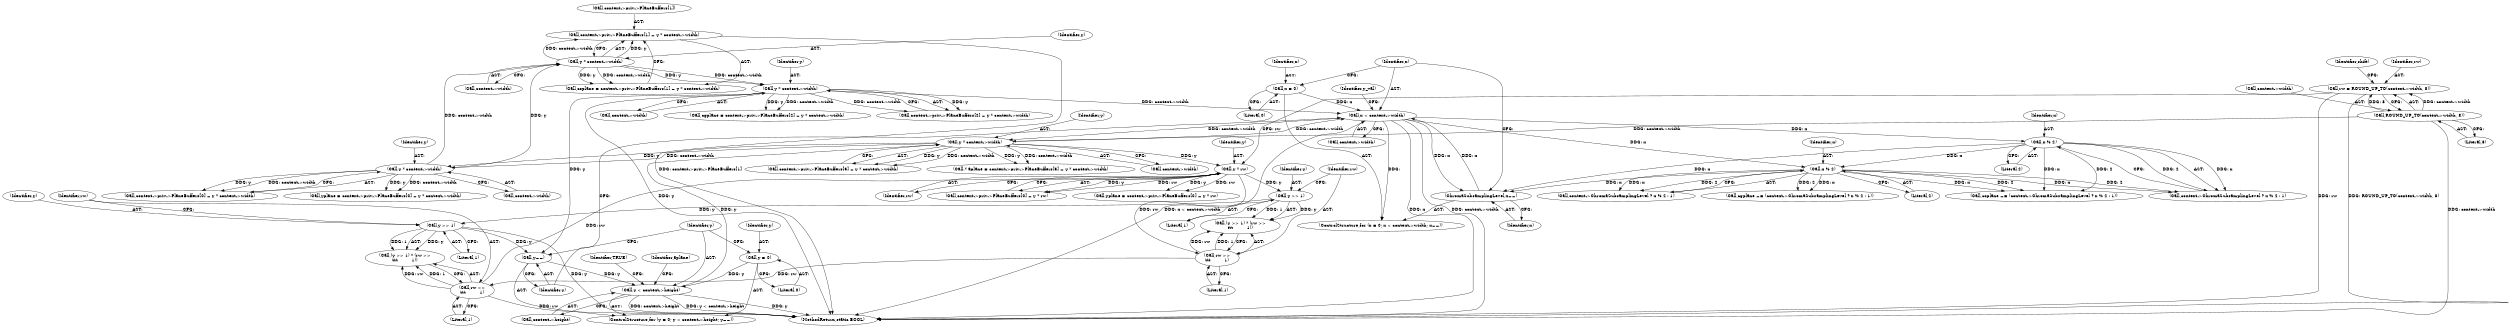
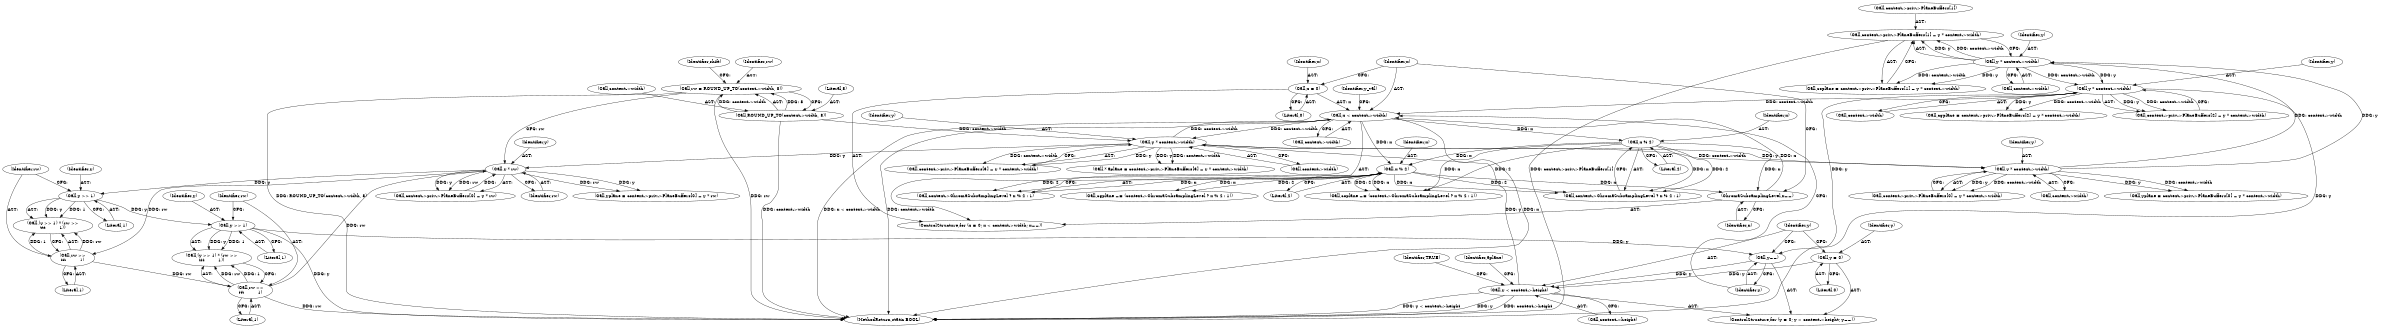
(1345, 102) -> (1344, 102)
(2466, 124) -> none
(1432, 152) -> none
(1395, 169) -> (1365, 169)
(1043, 183) -> (491, 183)
